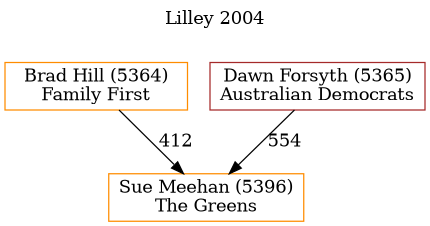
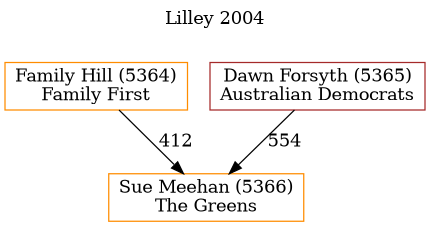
(96, 86) -> (96, 86)
(206, 198) -> (206, 198)
